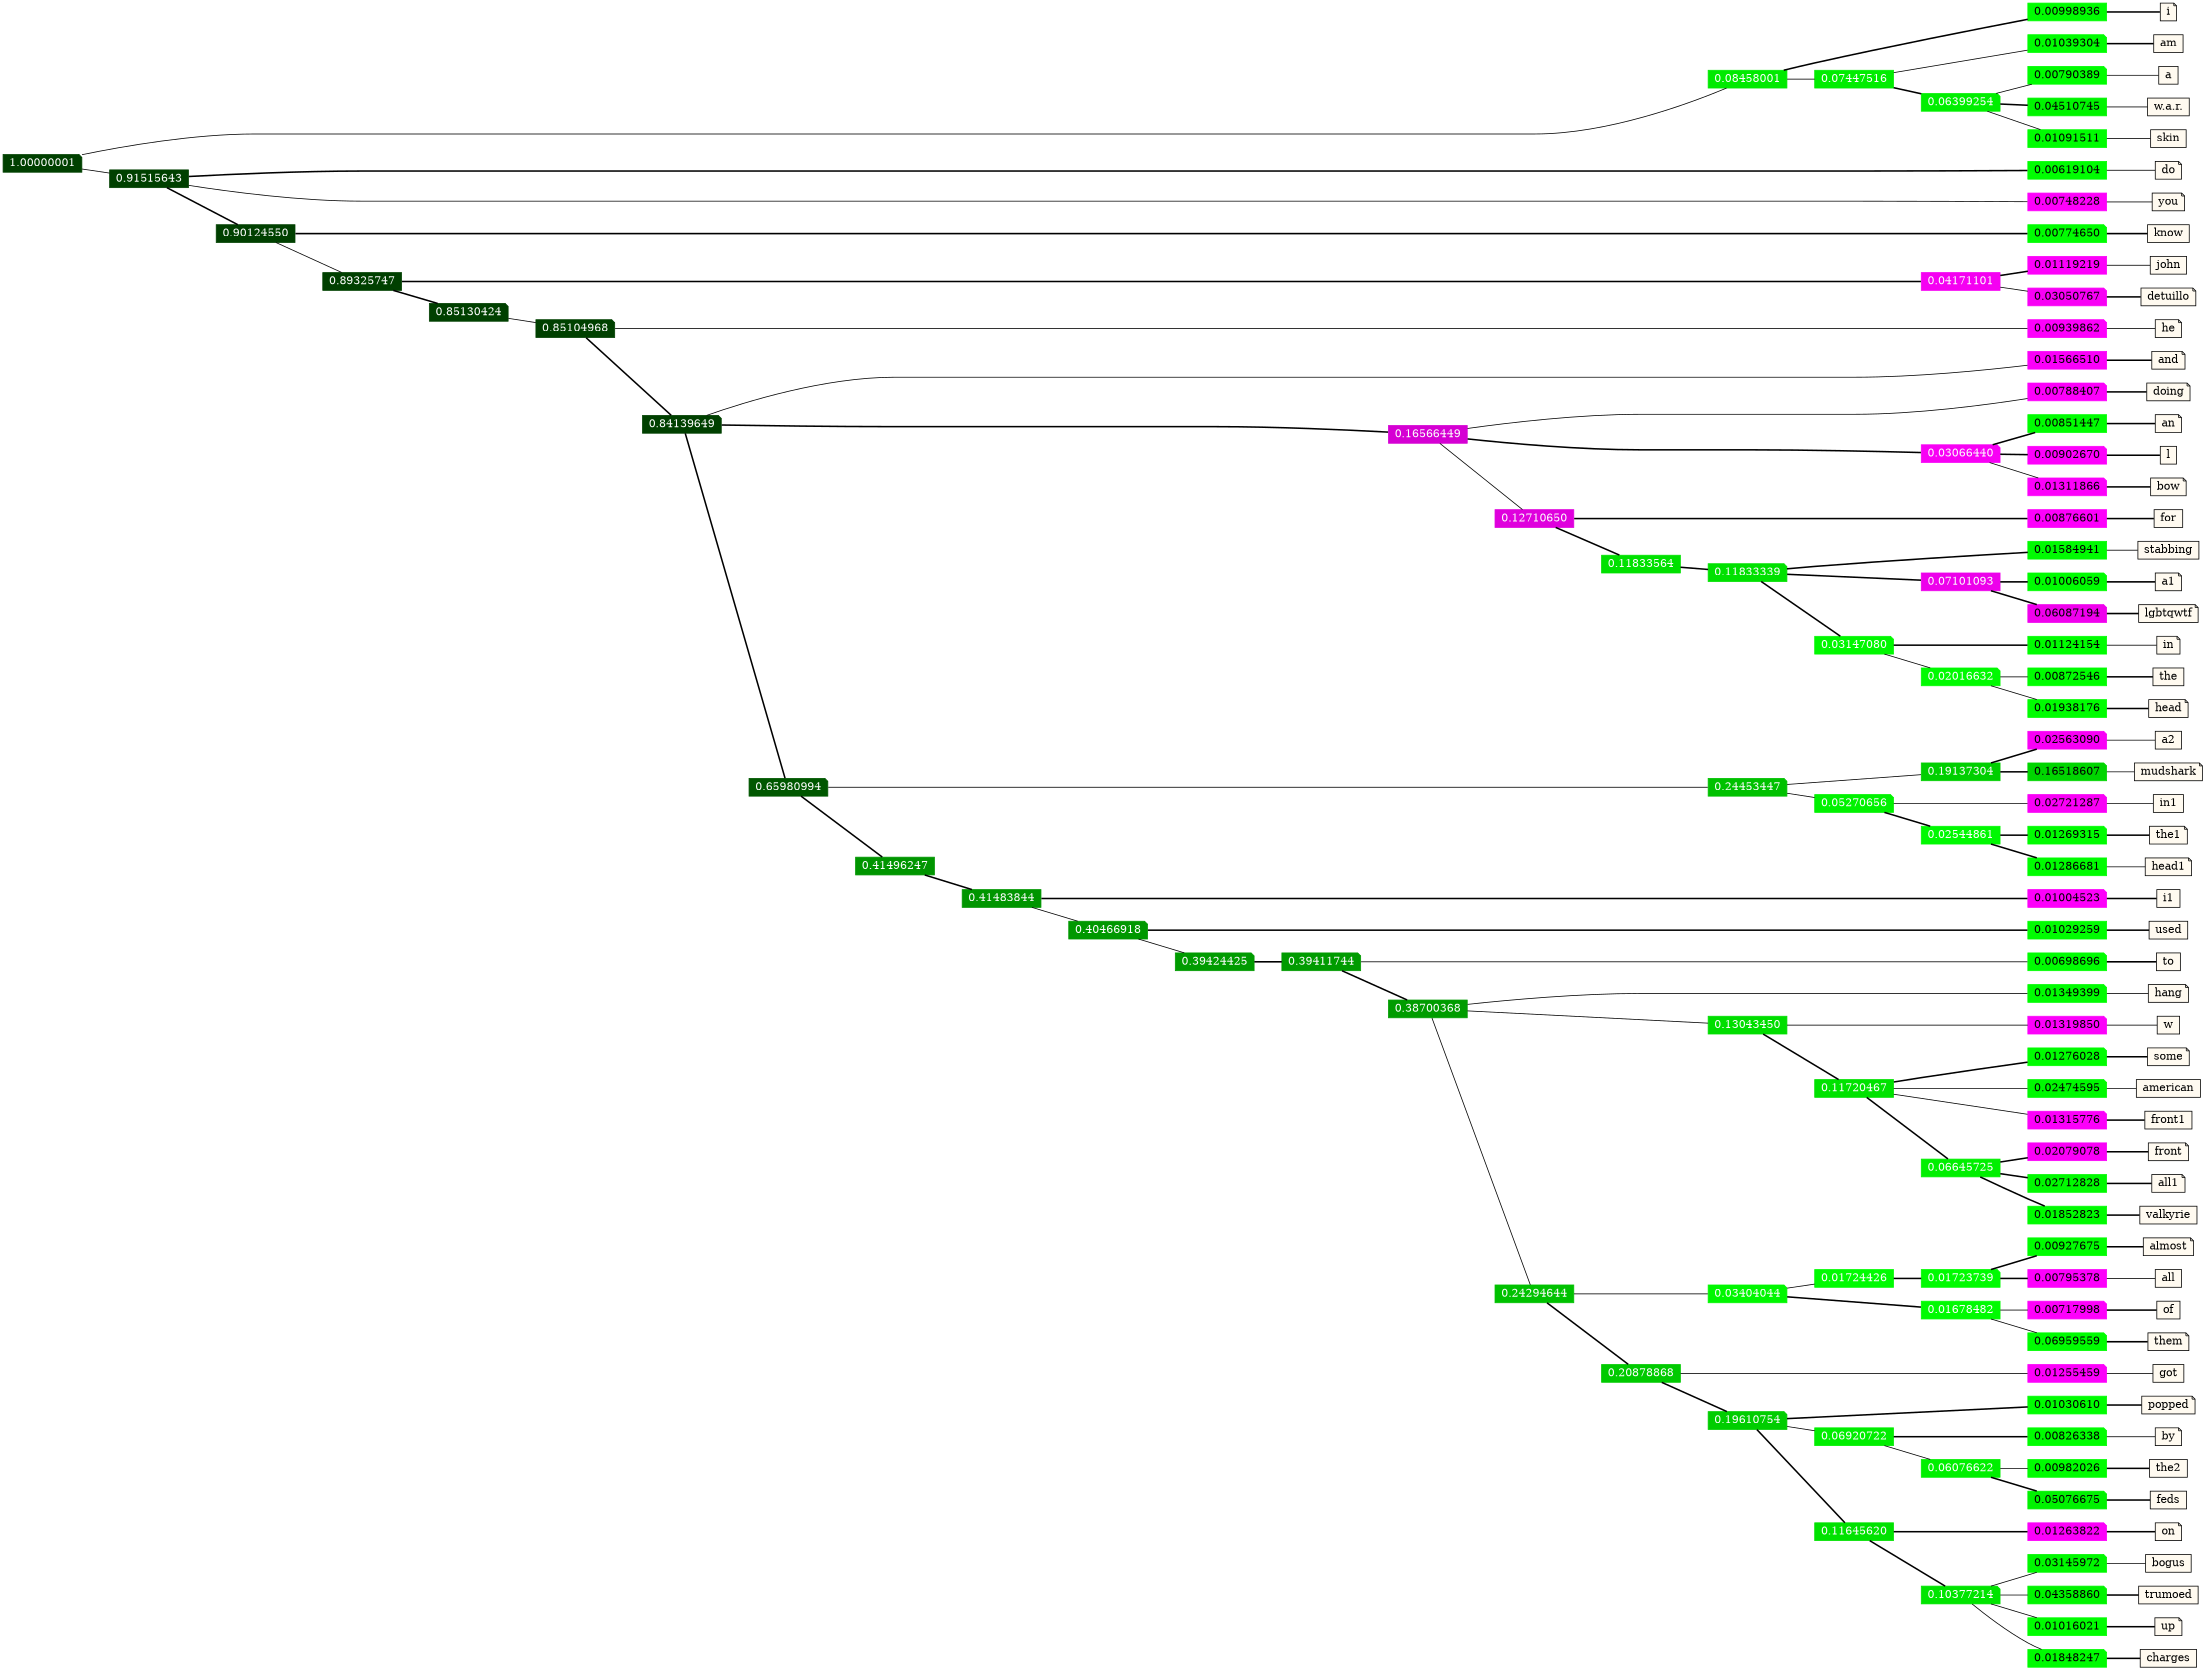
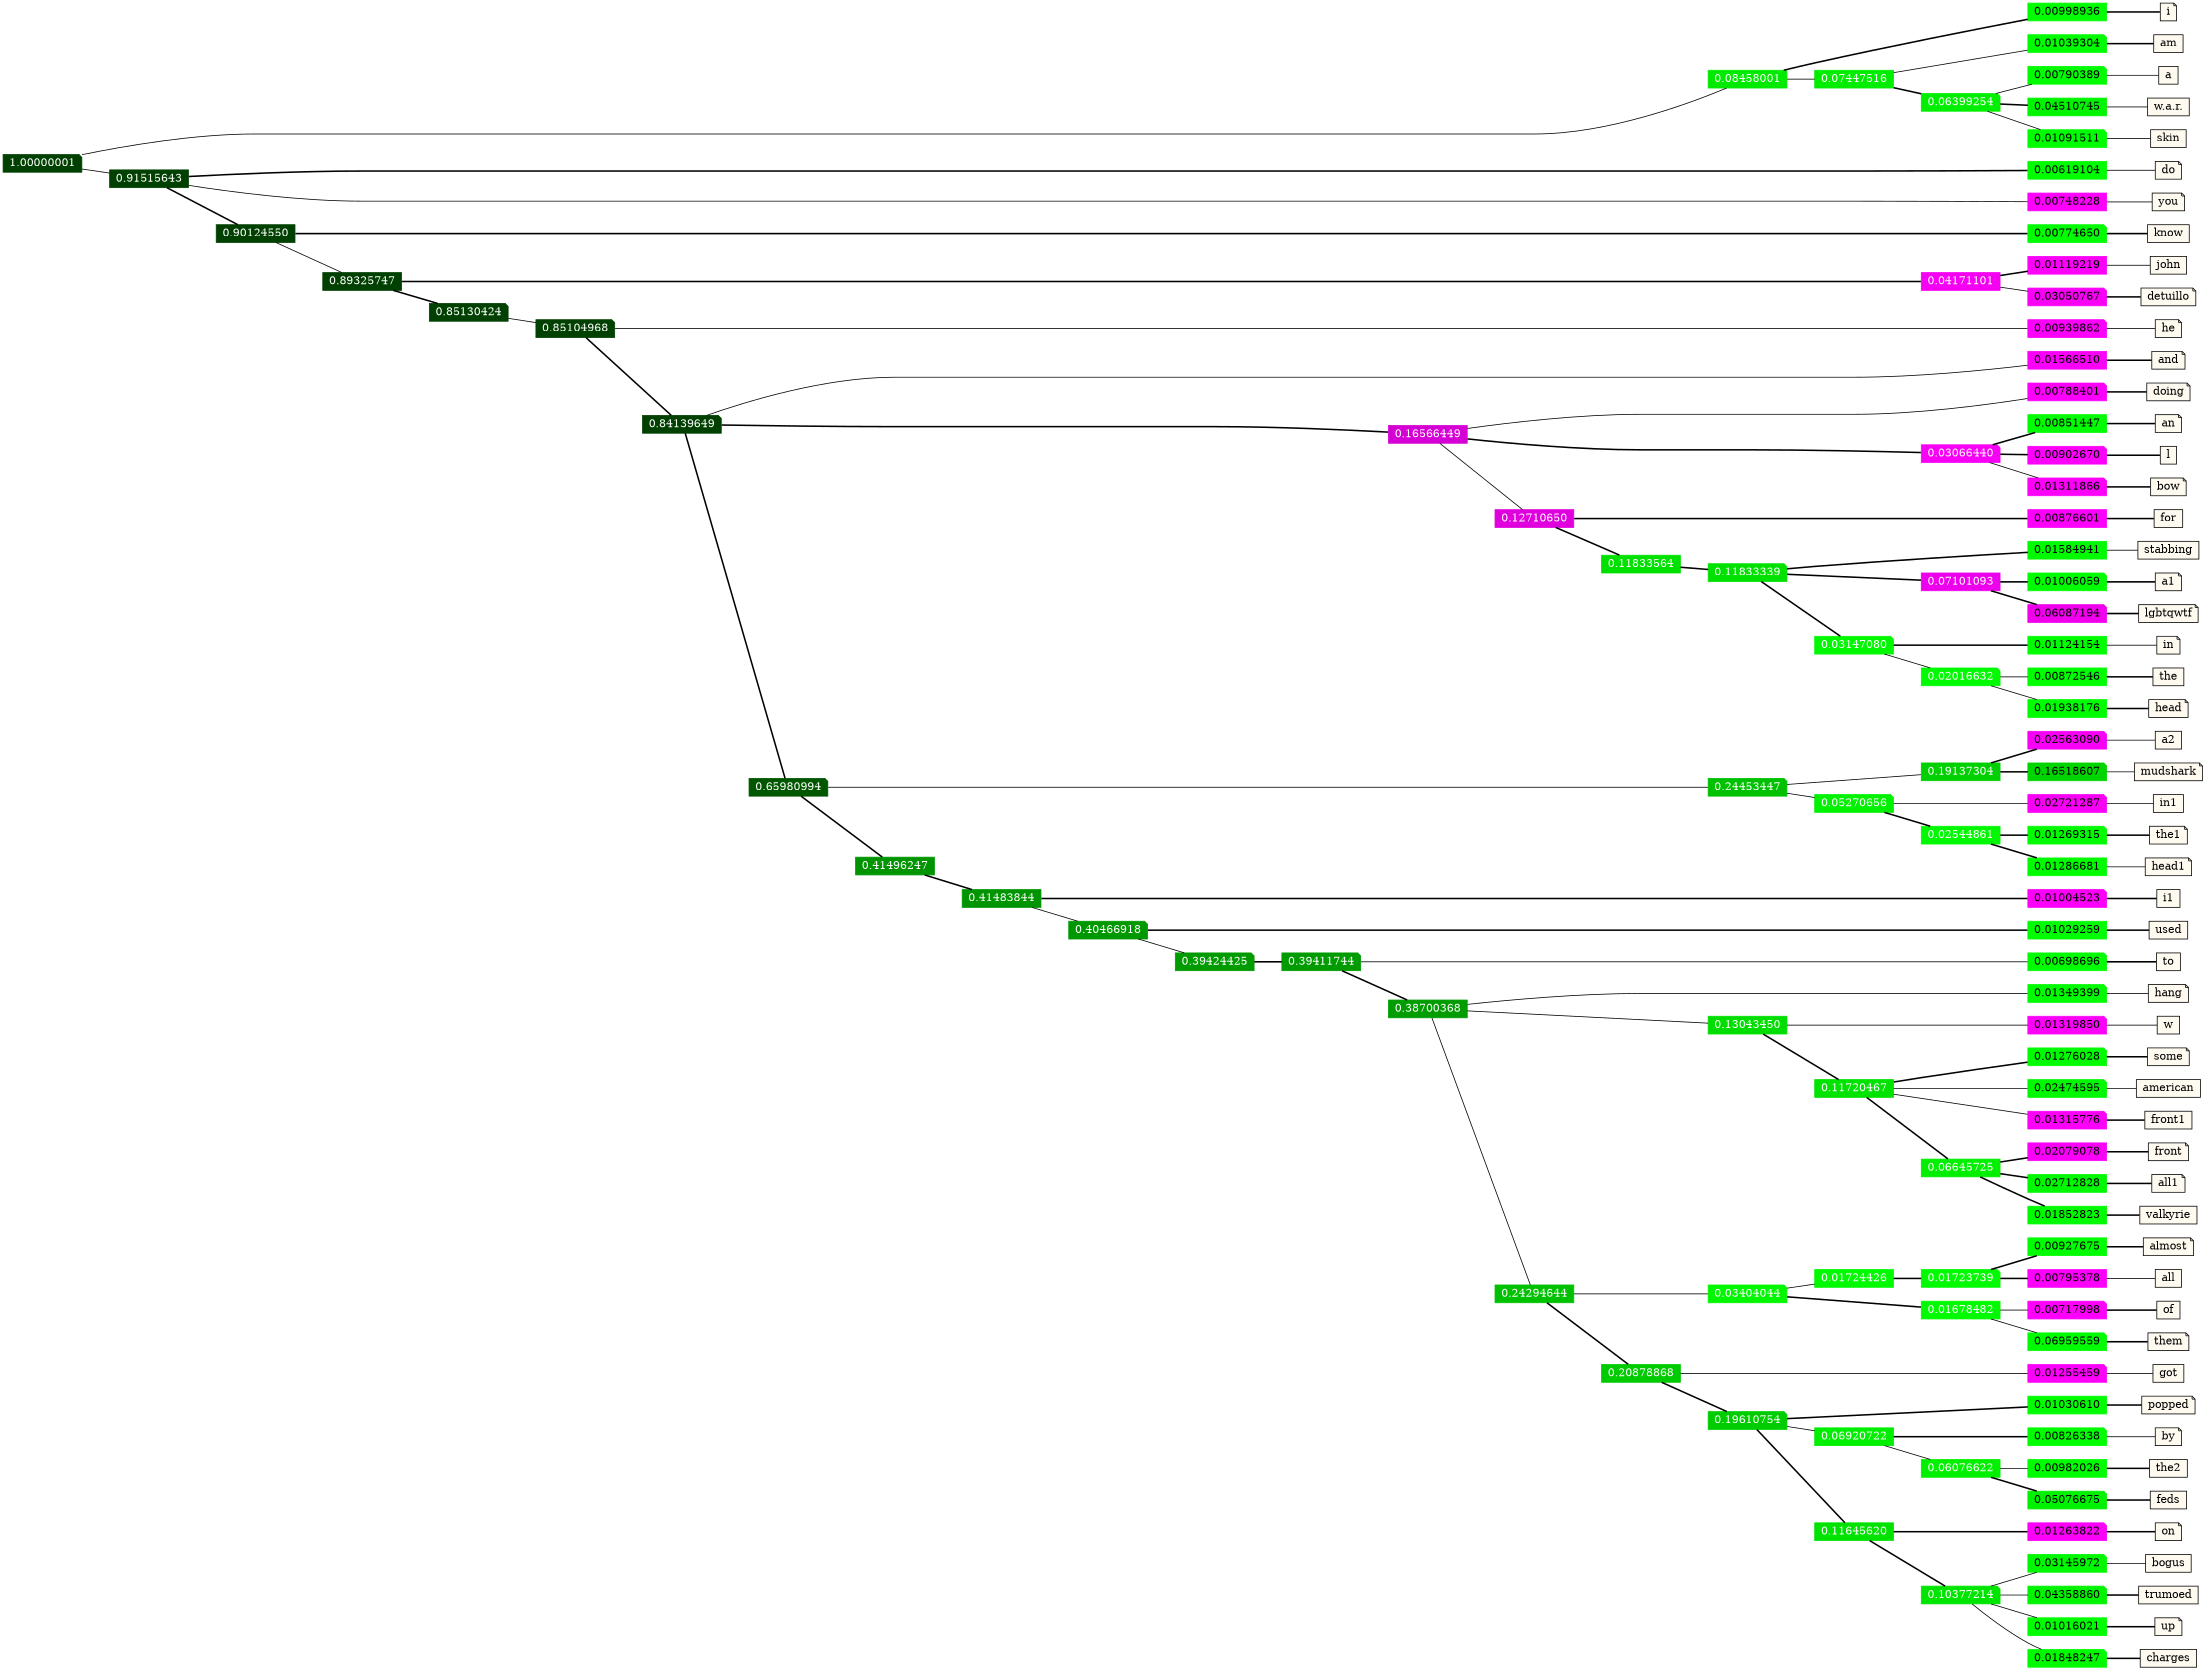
(2067, 139) -> (2067, 139)
(2067, 392) -> (2067, 392)
